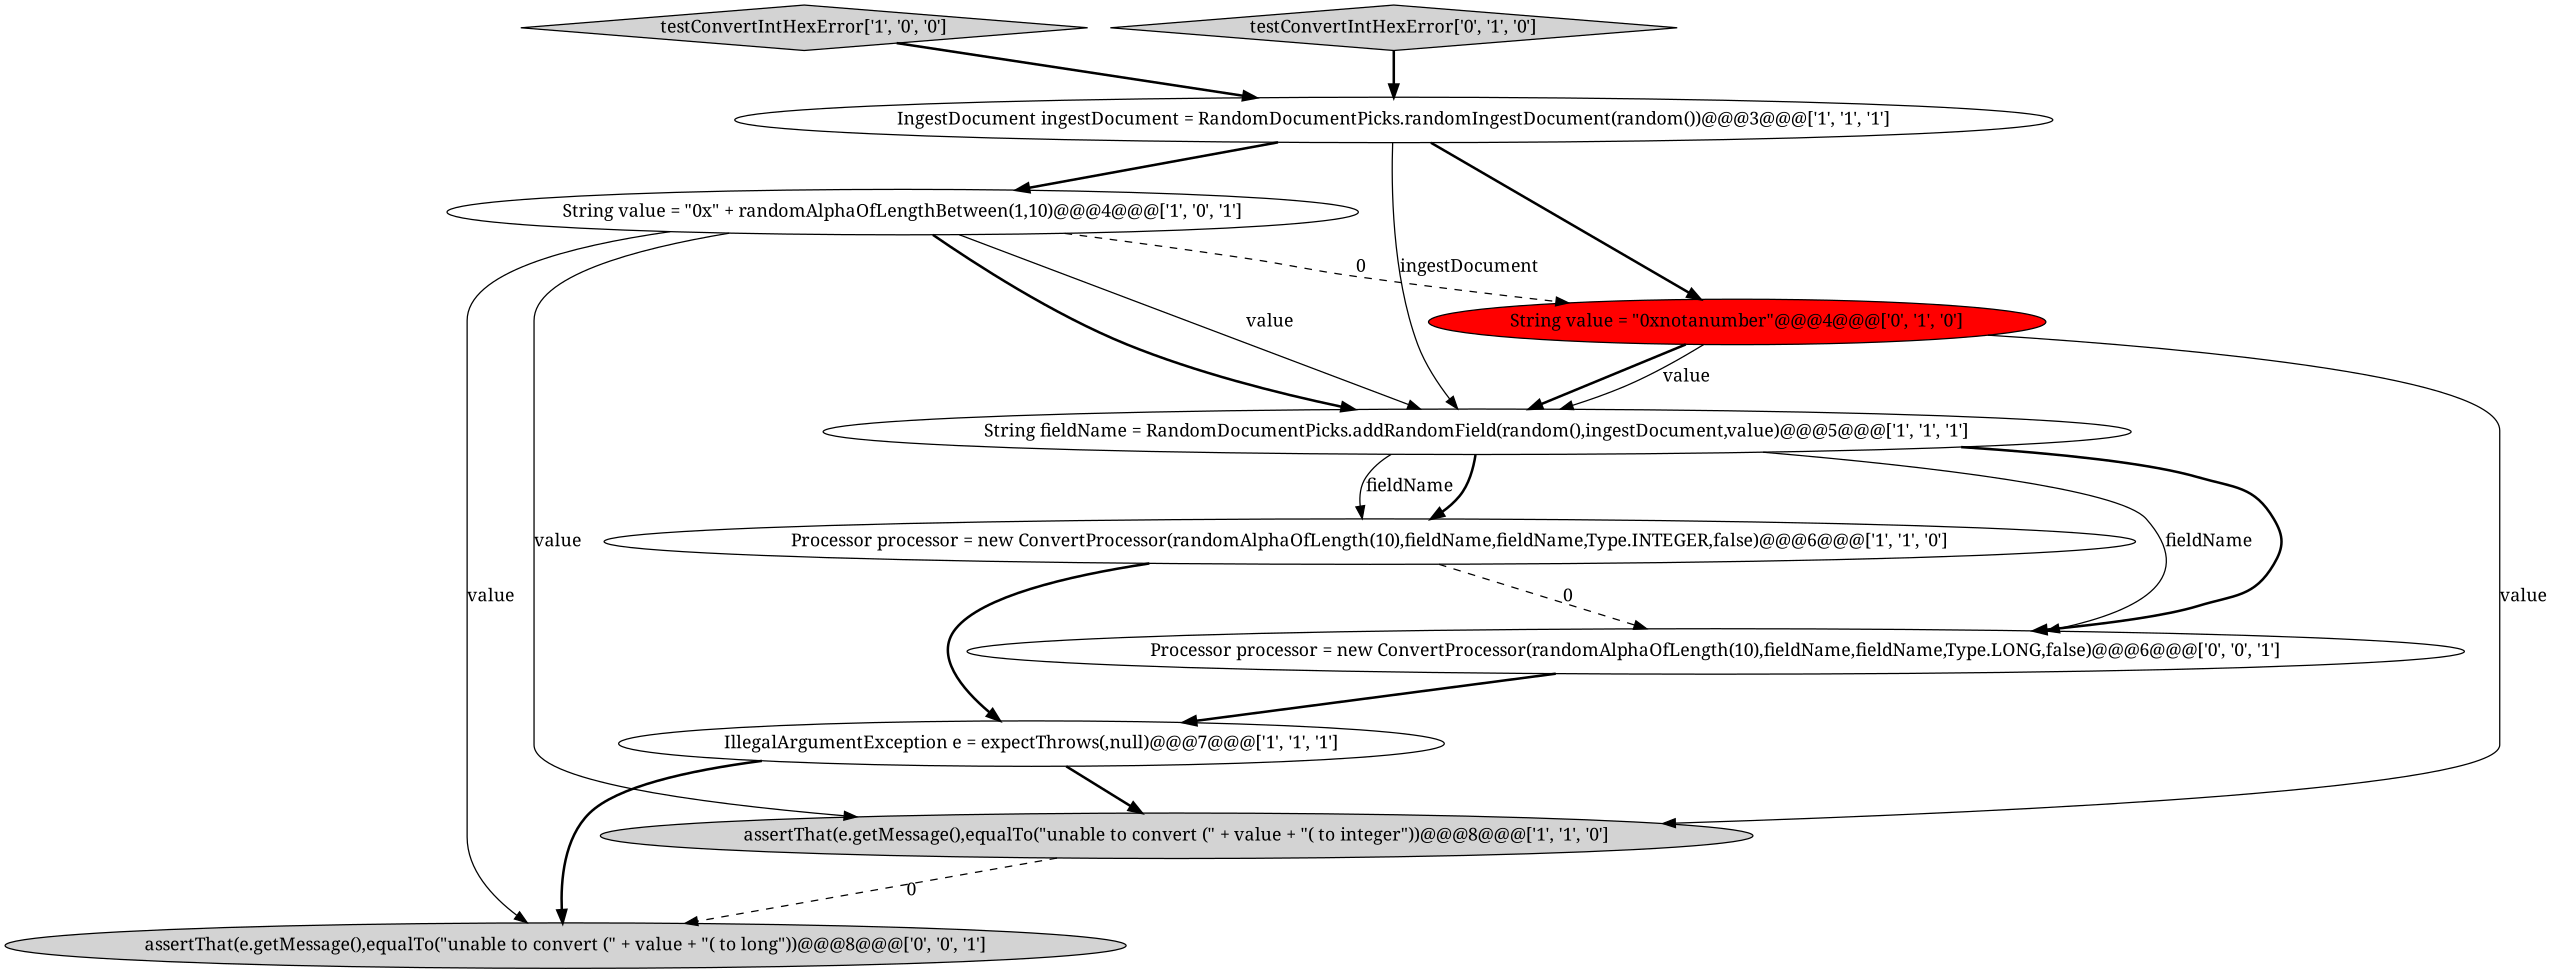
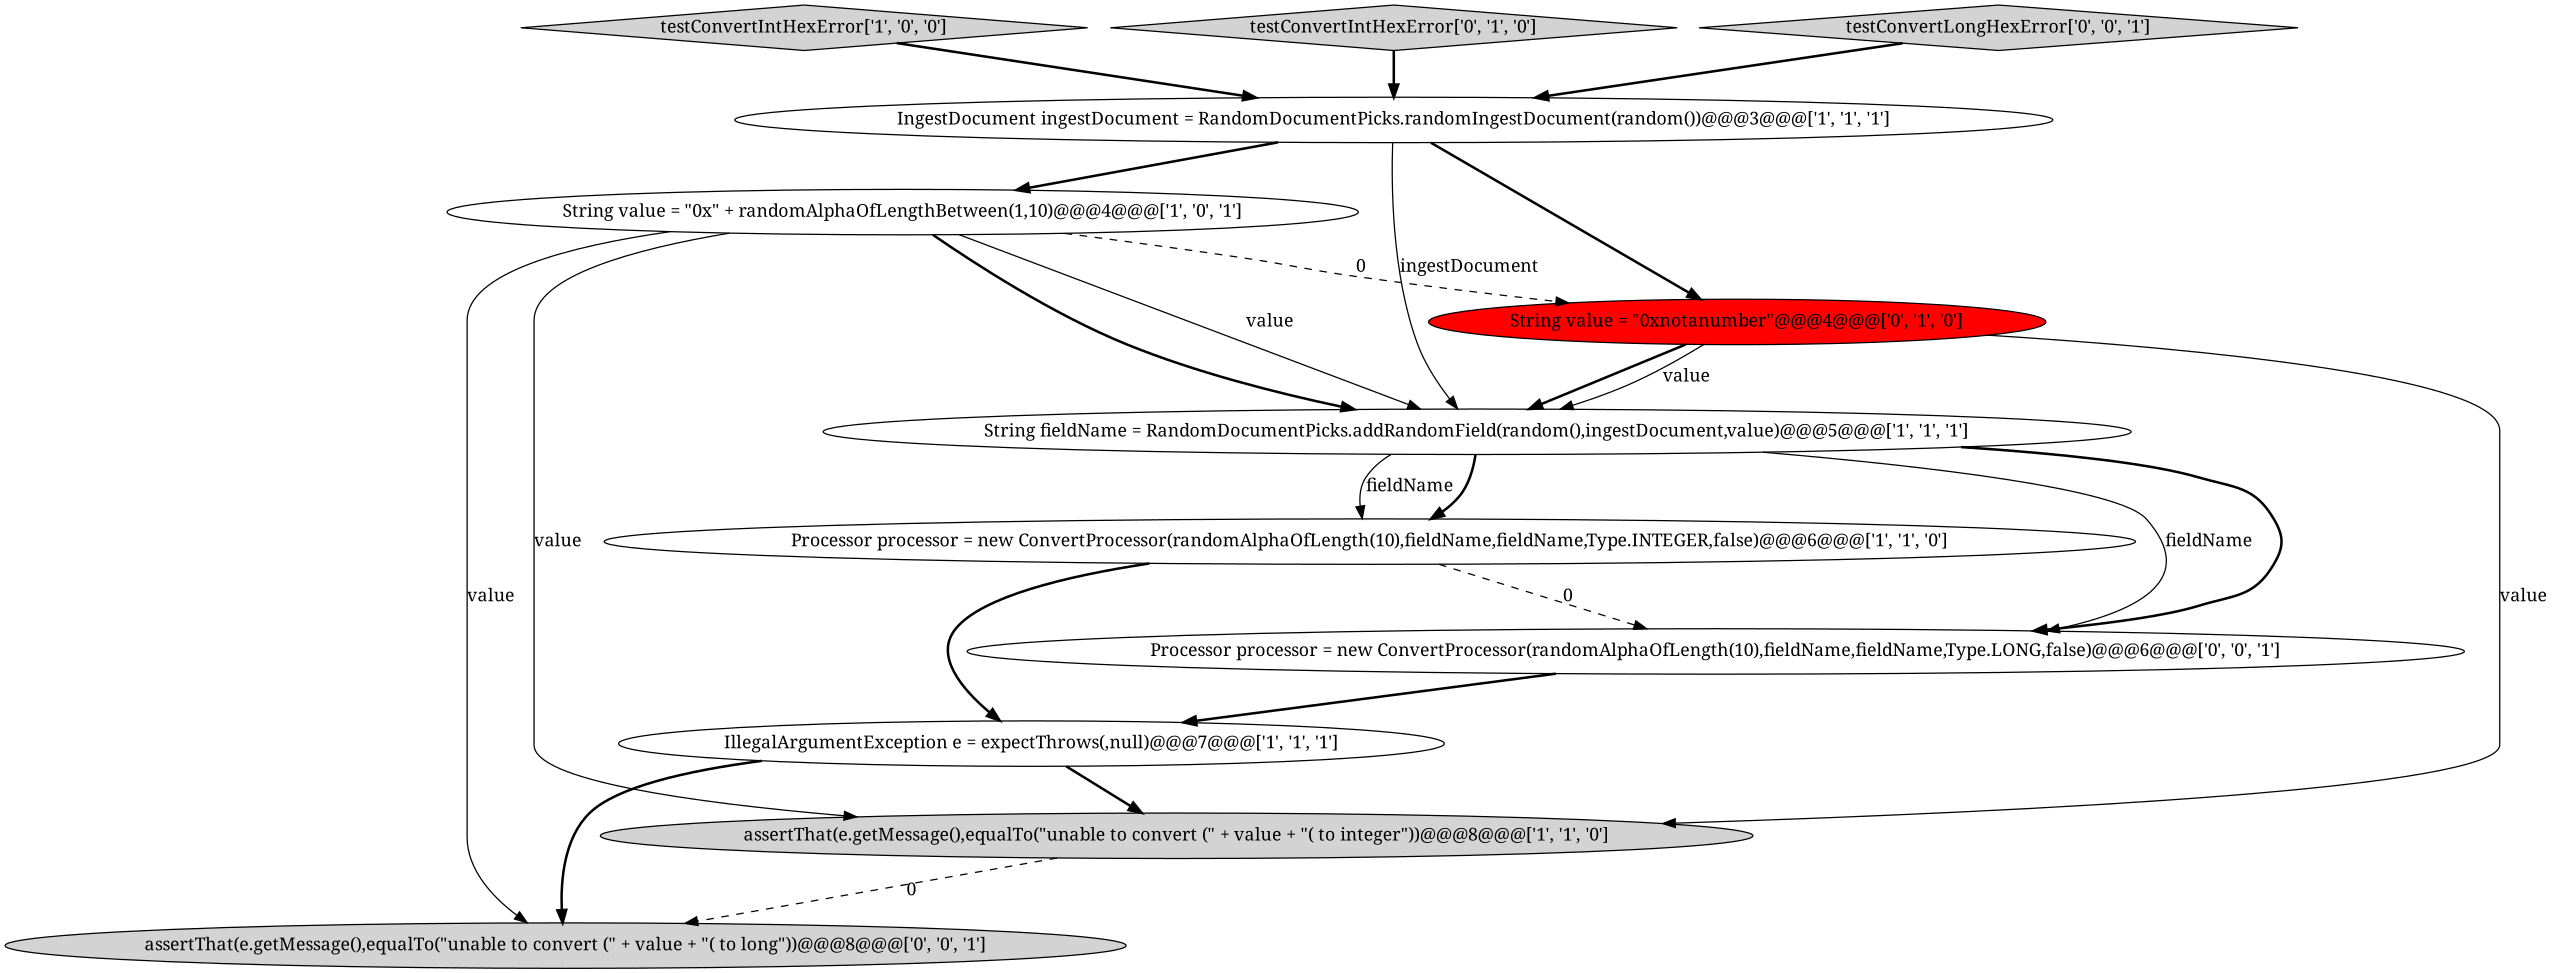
none -> (1999, 28)
